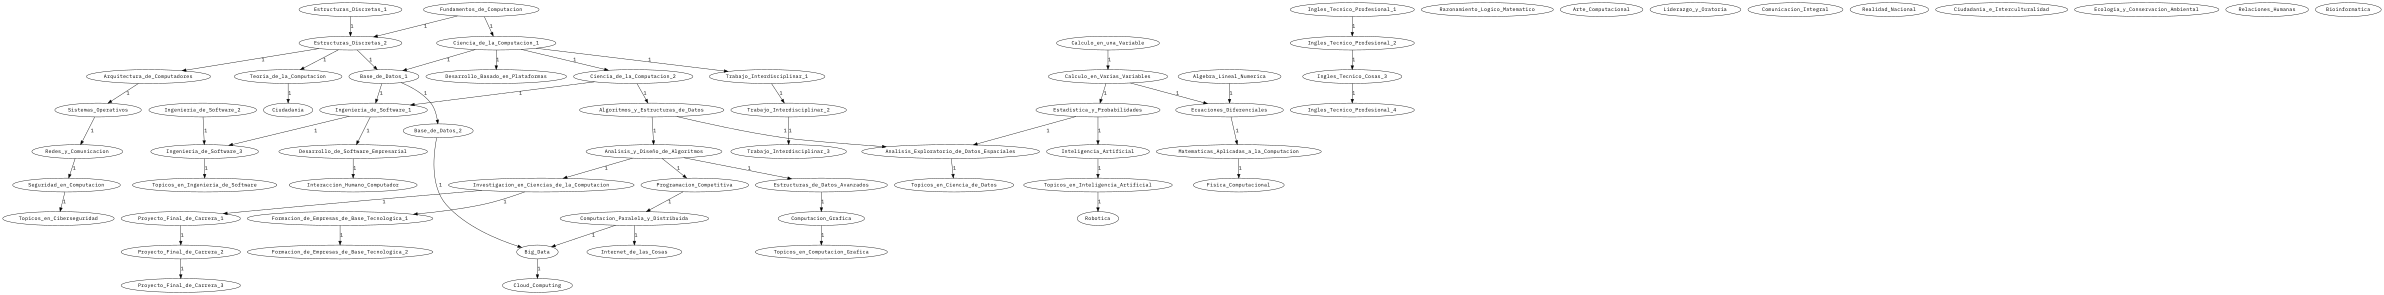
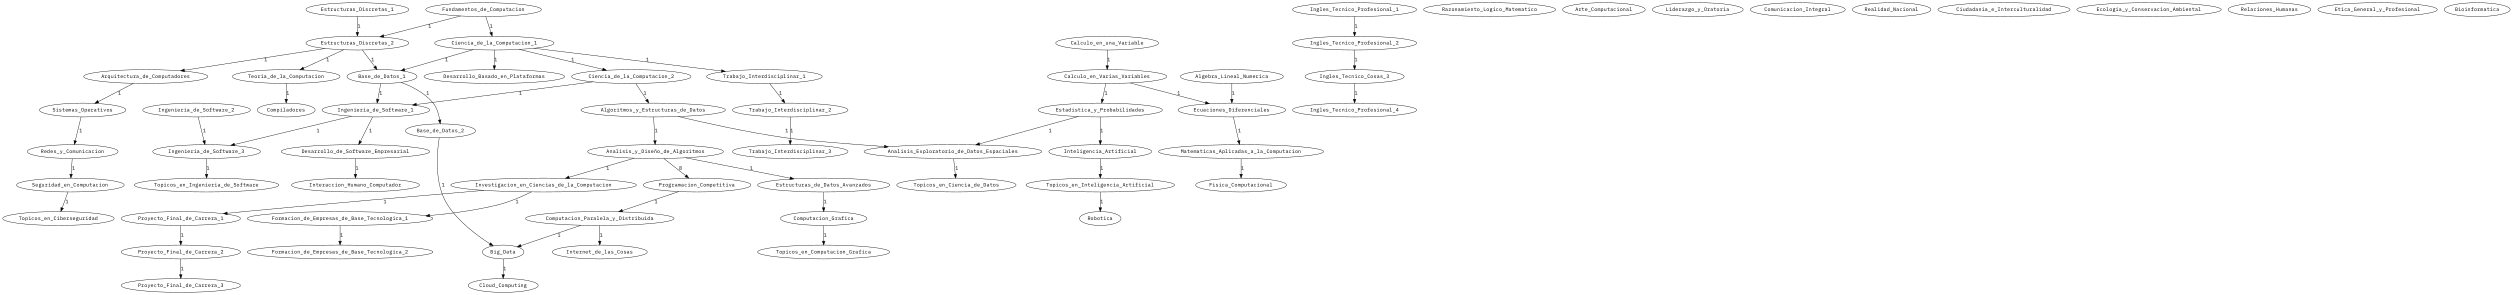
none -> (2378, 10)
(288, 110) -> (286, 110)
(679, 168) -> (681, 168)
